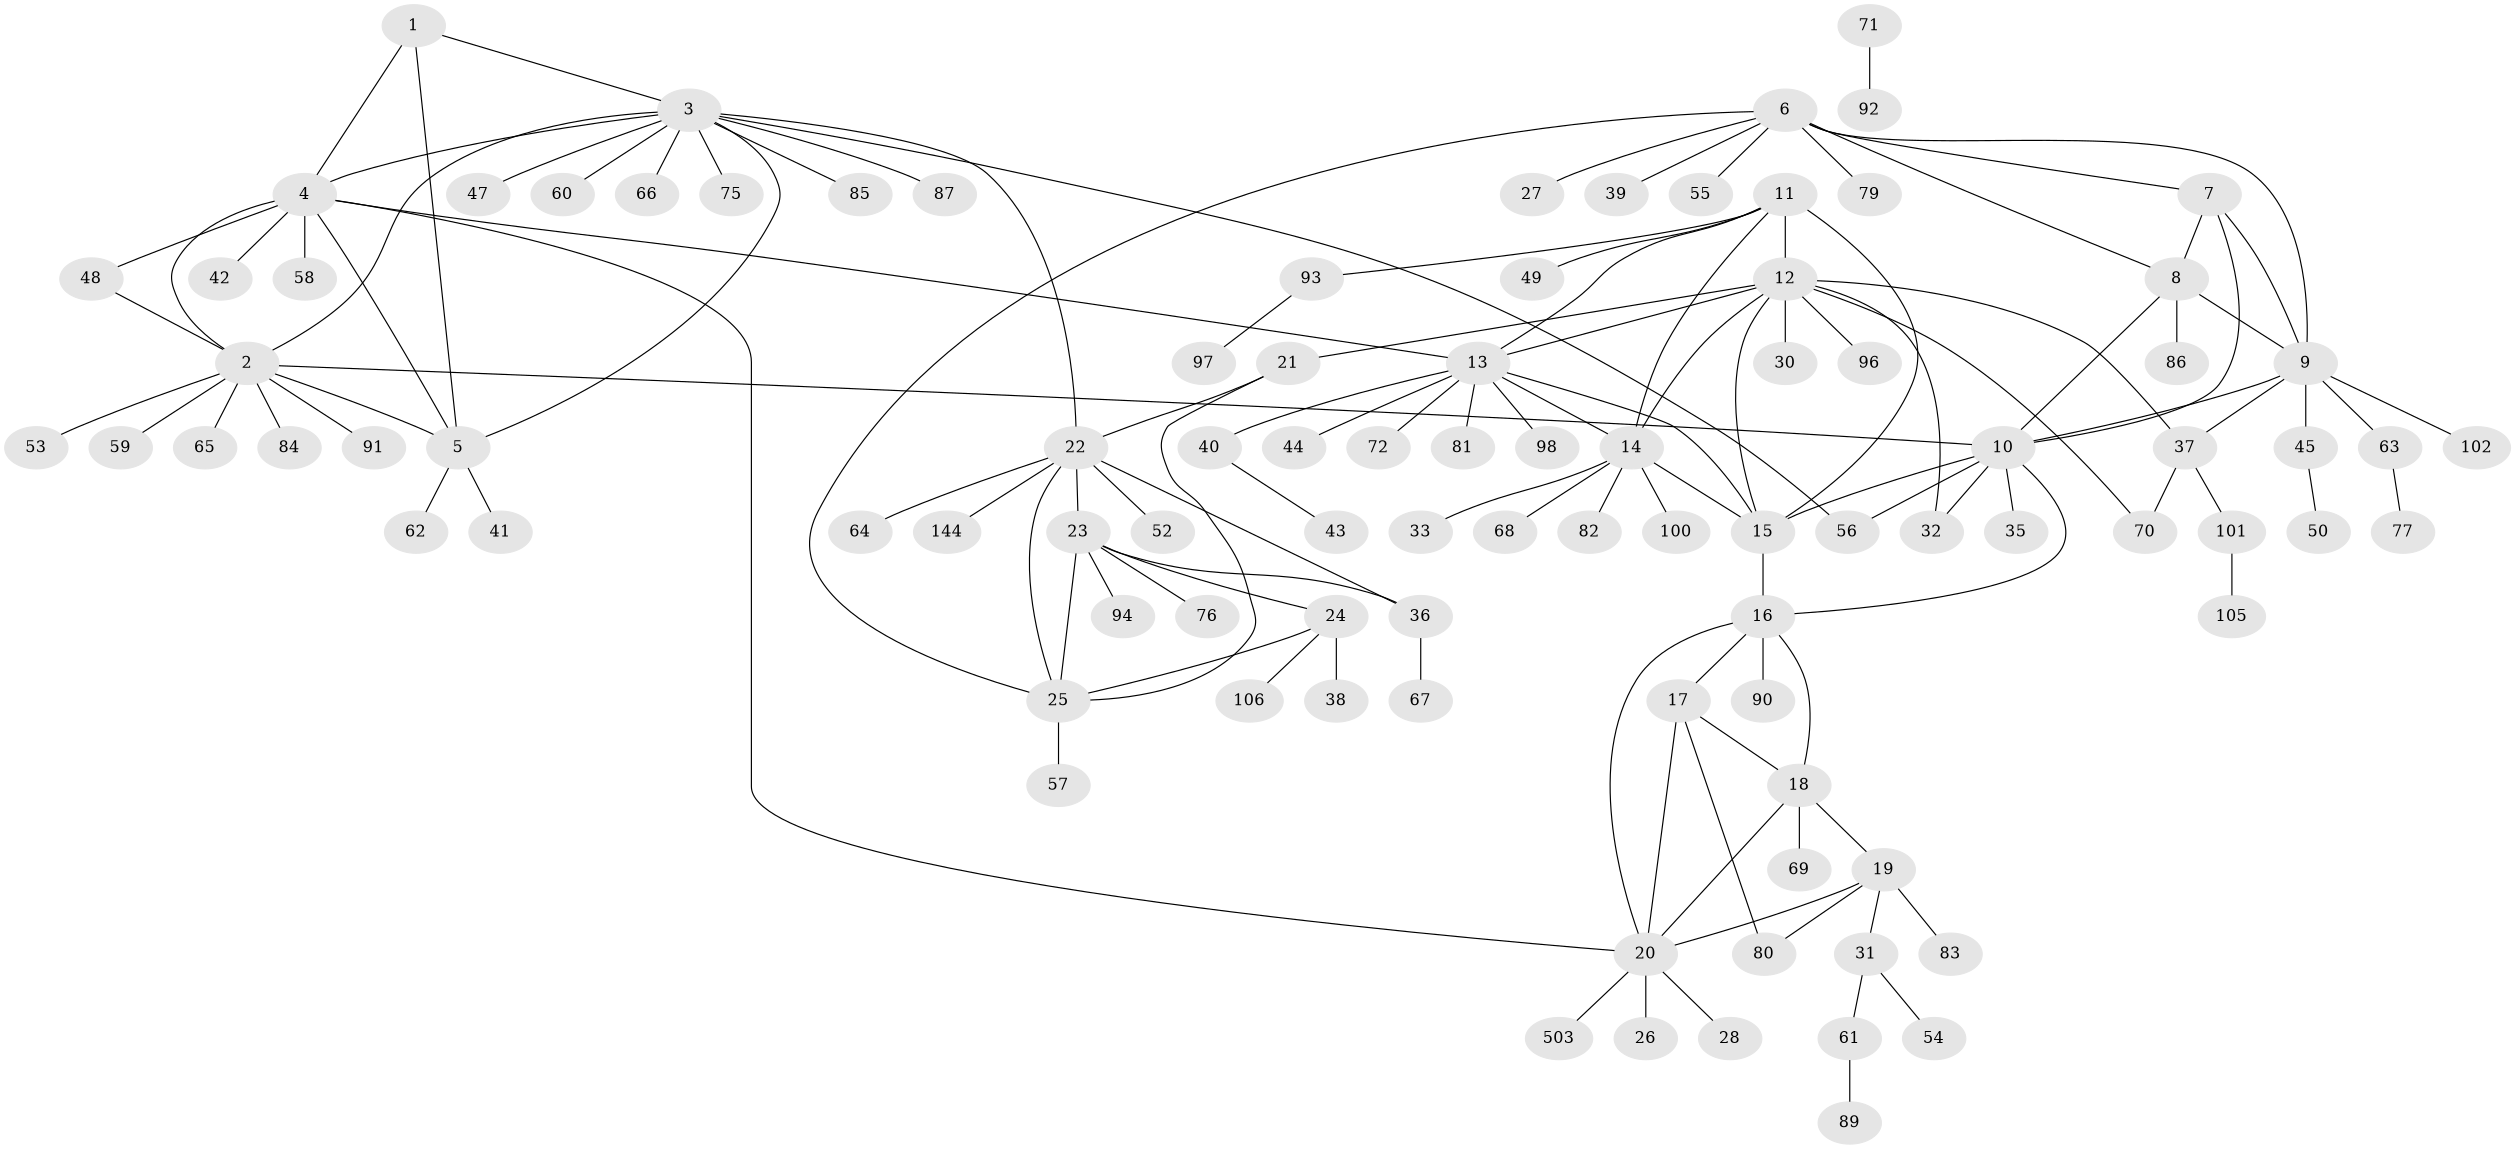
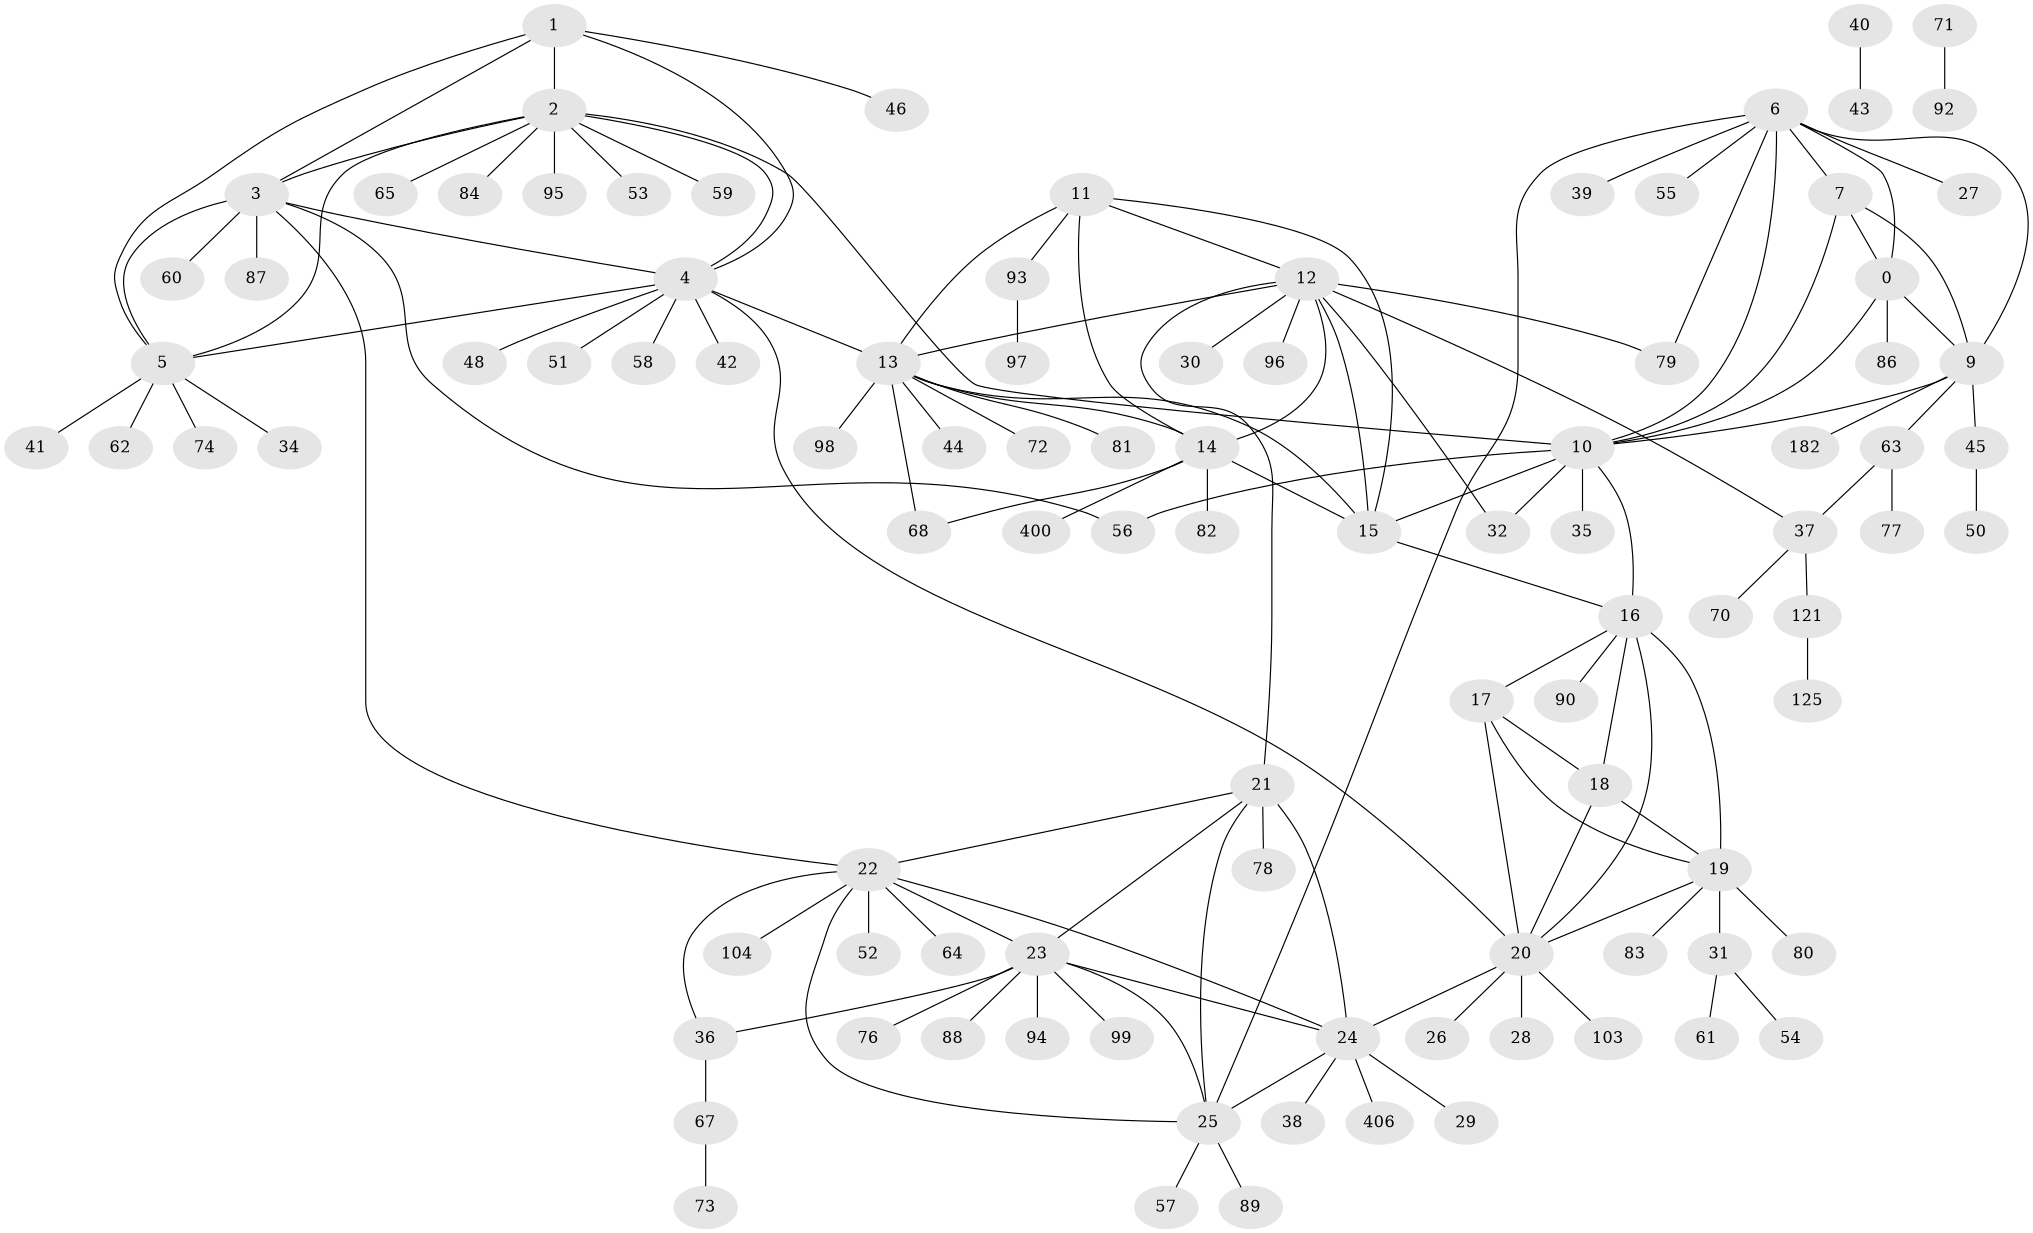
none -> (897, 110)
(478, 195) -> none
(647, 195) -> none
(731, 195) -> none
(860, 195) -> none
(1532, 279) -> none
(2177, 279) -> (1887, 279)
none -> (1746, 318)
(169, 321) -> (554, 68)
none -> (559, 363)
(1988, 377) -> (1491, 311)
(1340, 398) -> (904, 448)
(2245, 406) -> (1849, 490)
none -> (205, 448)
none -> (290, 448)
(374, 448) -> (554, 195)
(2477, 448) -> (1805, 448)
(947, 532) -> (737, 954)
(1421, 532) -> none
(1676, 532) -> (1036, 532)
(2232, 532) -> (1808, 617)
(2232, 617) -> (1808, 701)
(1250, 701) -> (1380, 1123)
none -> (1710, 732)
(1721, 828) -> (1572, 817)
none -> (1150, 870)
none -> (1264, 870)
(1799, 870) -> none
none -> (1326, 906)
none -> (1113, 945)
none -> (1435, 996)
none -> (953, 1039)
none -> (1122, 1039)
(1559, 1039) -> (1608, 1039)
(1850, 1081) -> (1230, 1165)
none -> (1466, 1123)
none -> (706, 1207)
